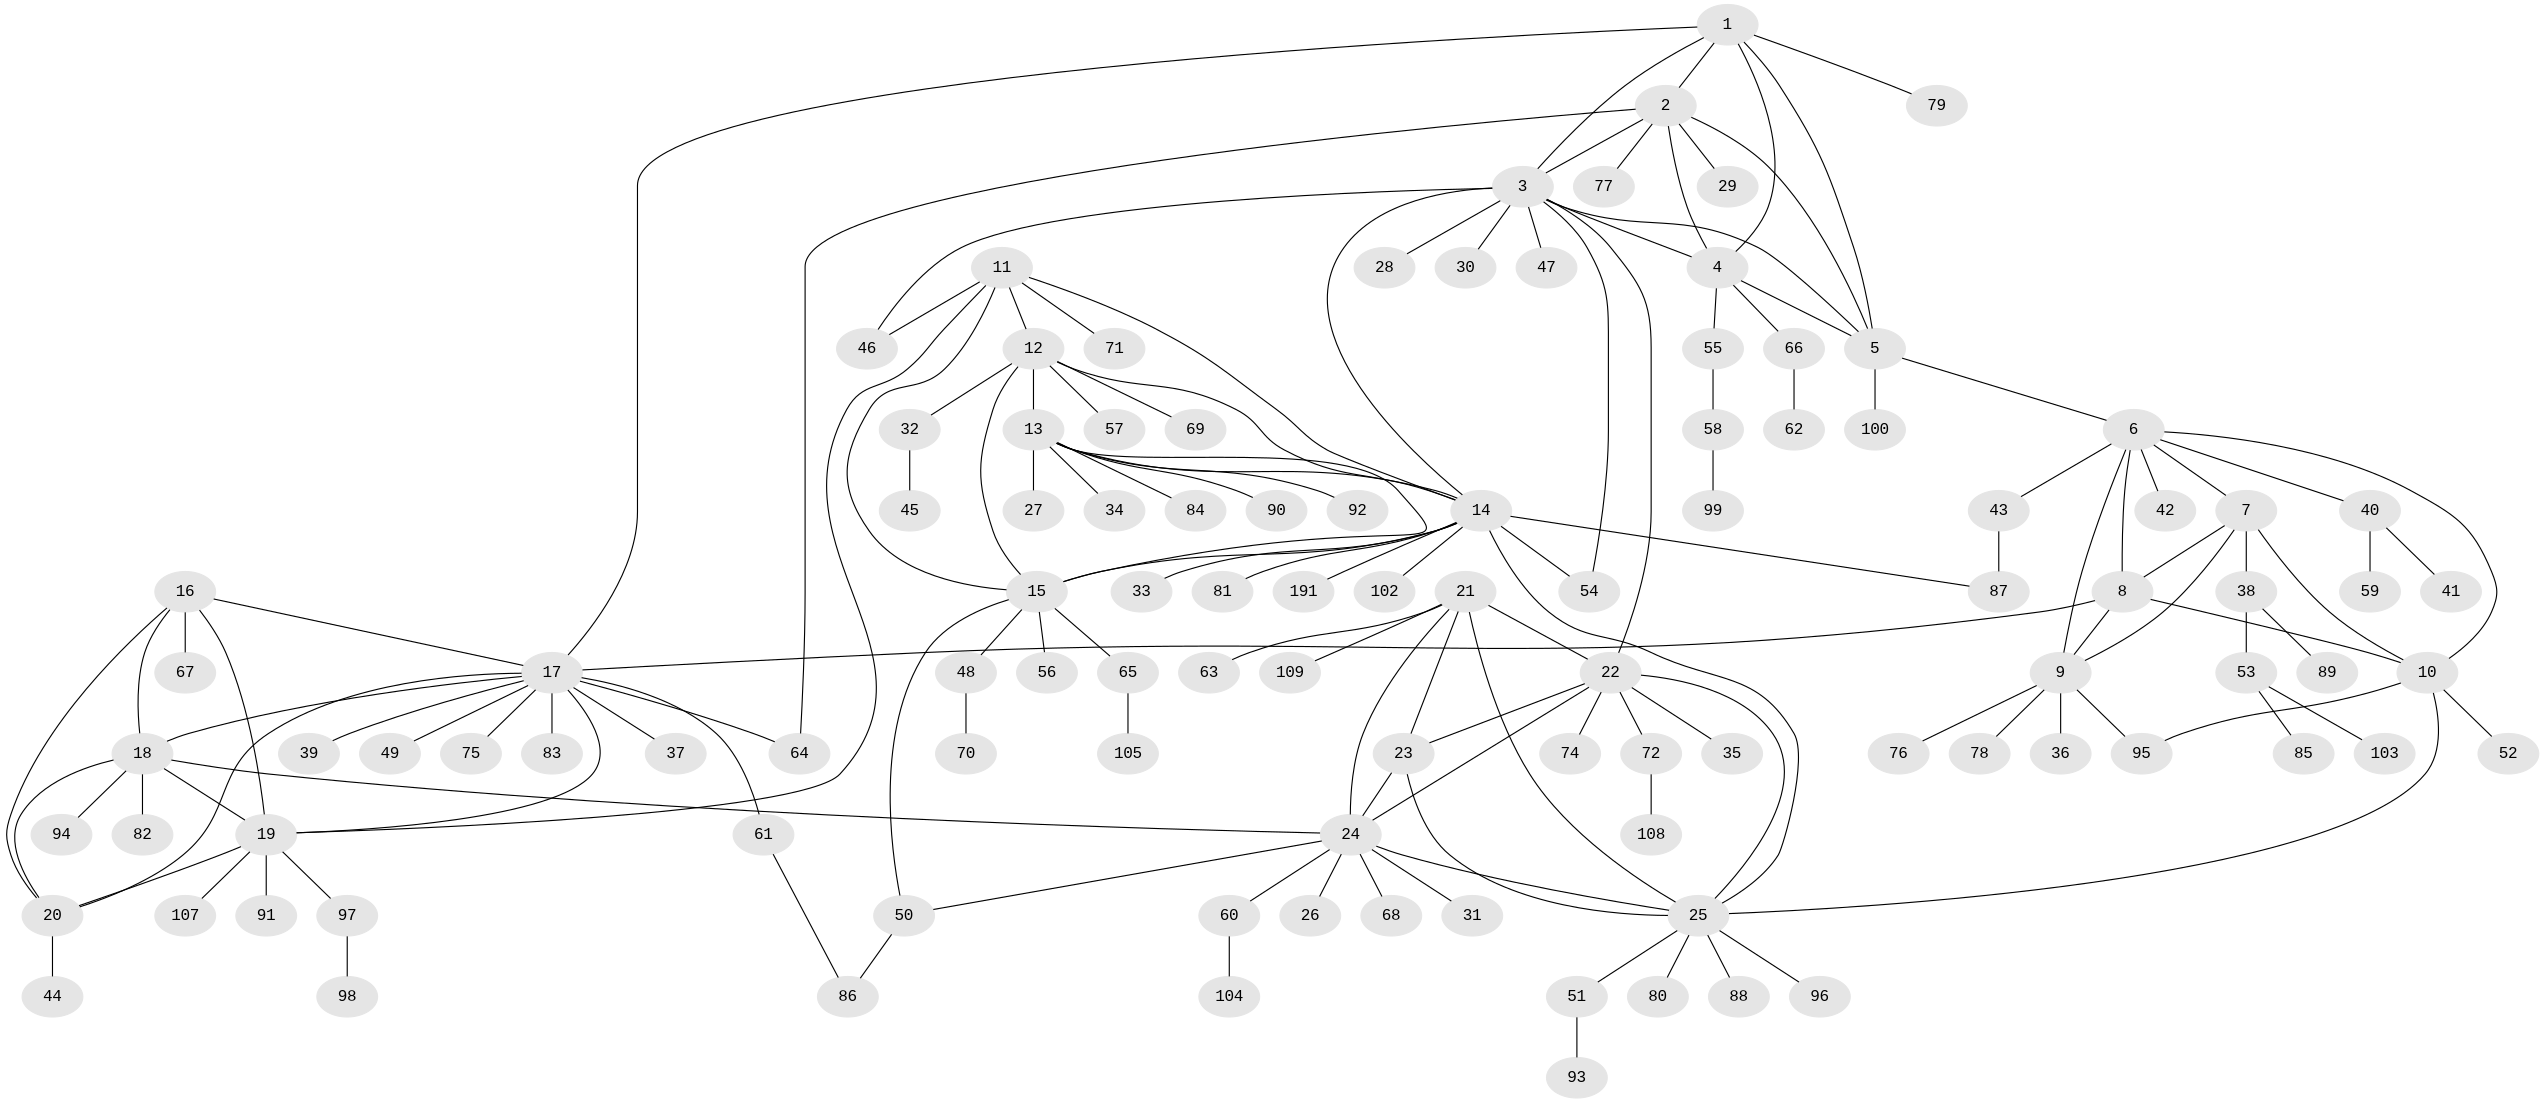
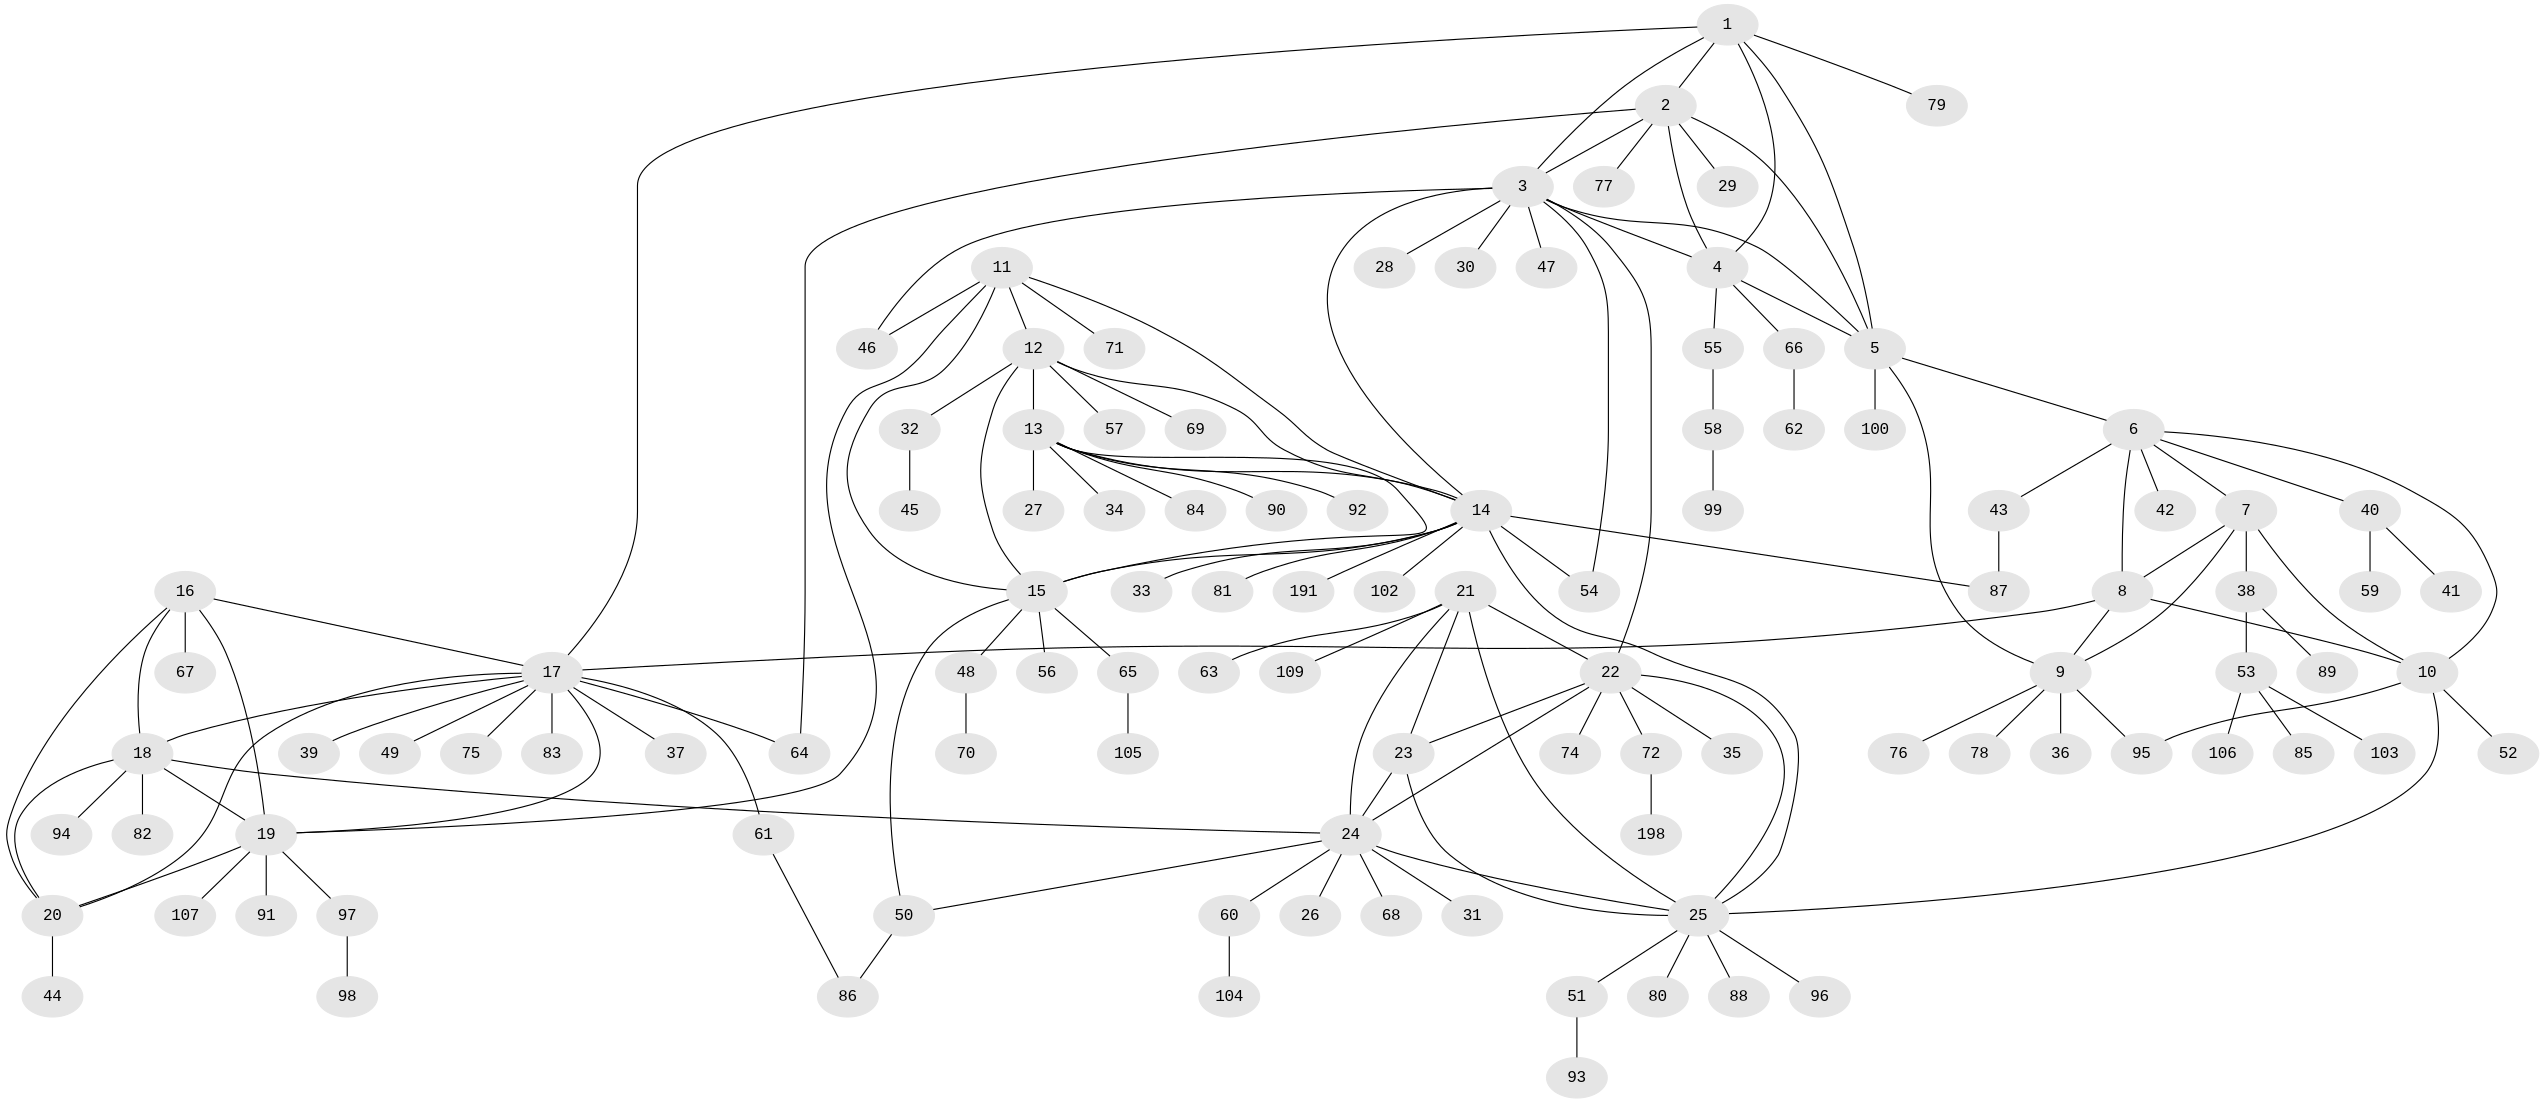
(2089, 549) -> (1931, 534)
none -> (2223, 754)
(1651, 835) -> (1651, 835)
